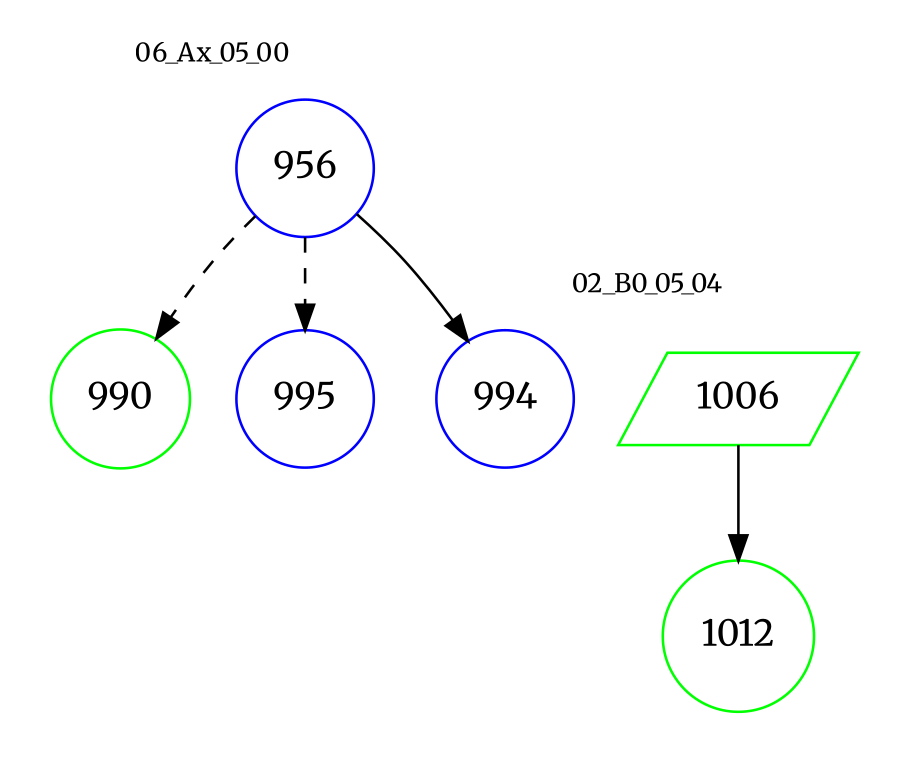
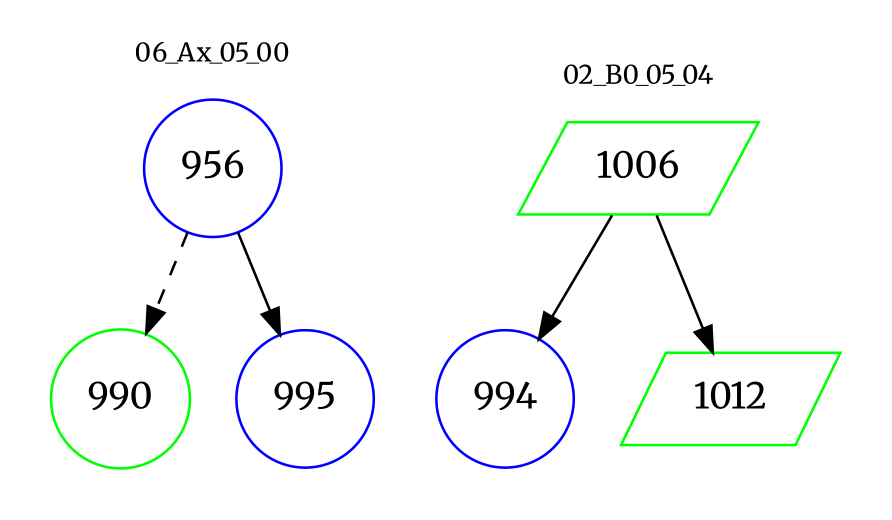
(305, 271) -> (254, 272)
(431, 292) -> (582, 266)
(738, 636) -> (731, 399)
